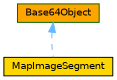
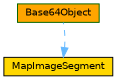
(52, 45) -> (65, 35)
